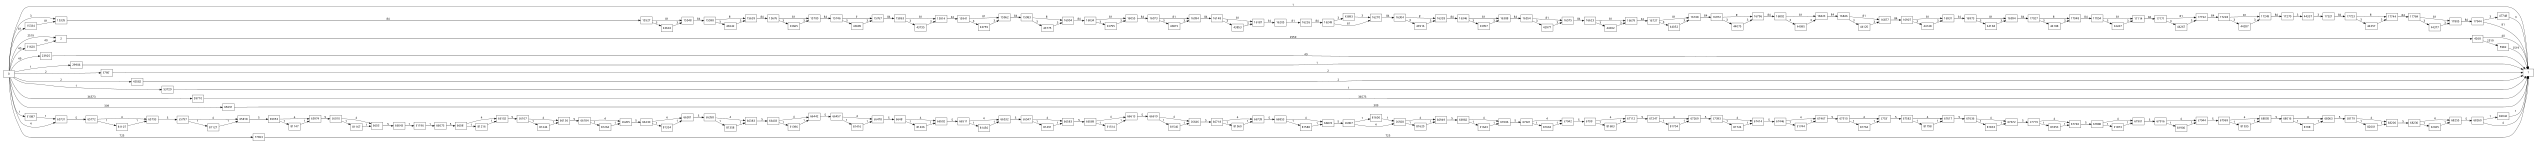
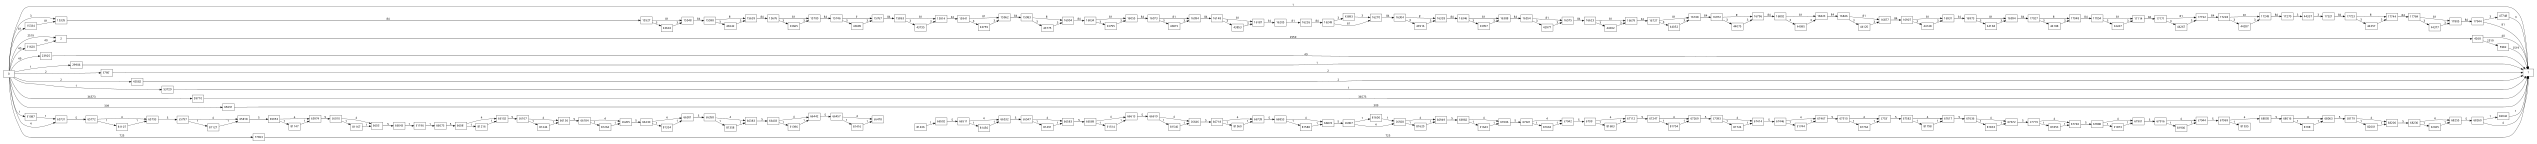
(900, 119) -> none
(2254, 123) -> none
